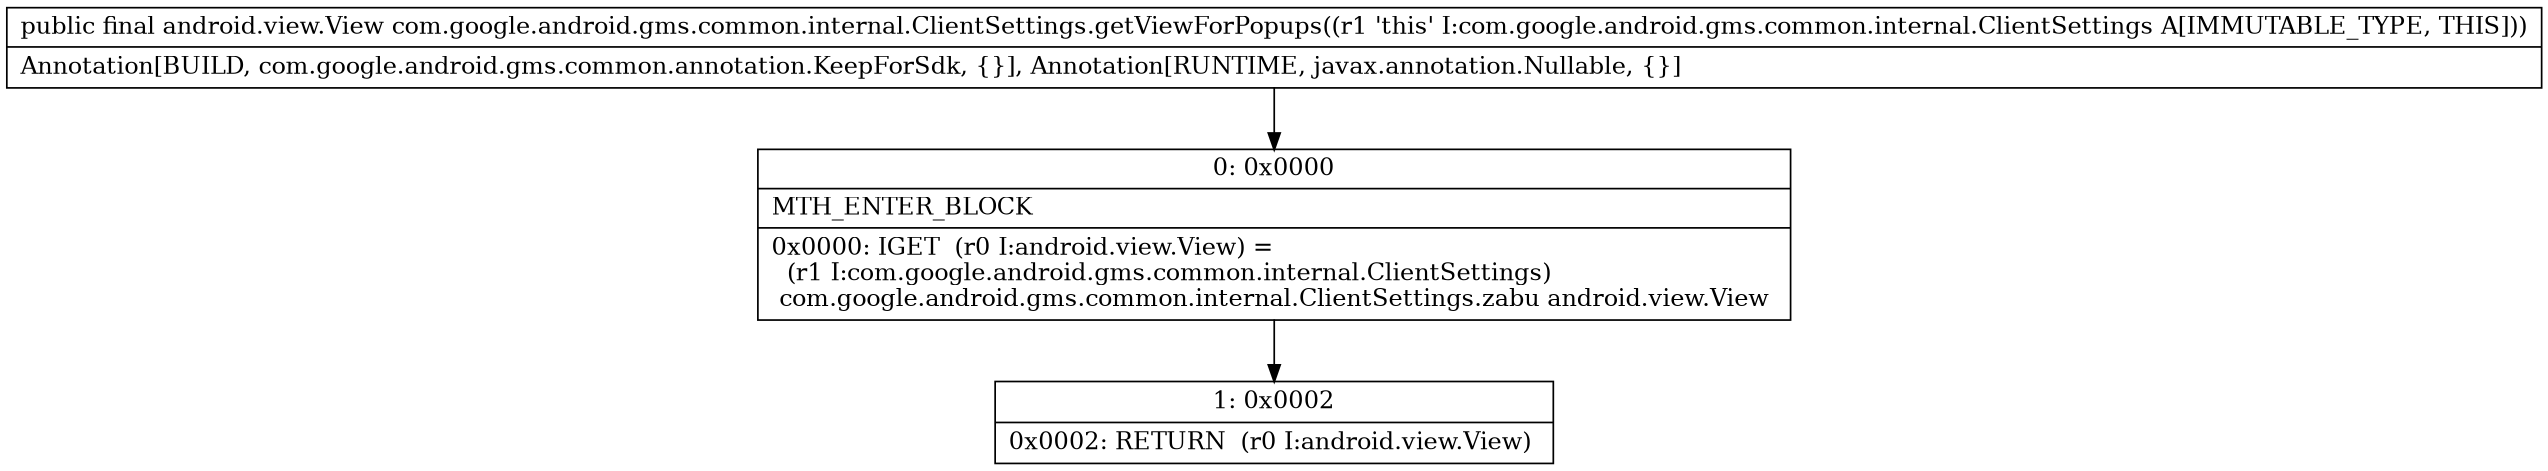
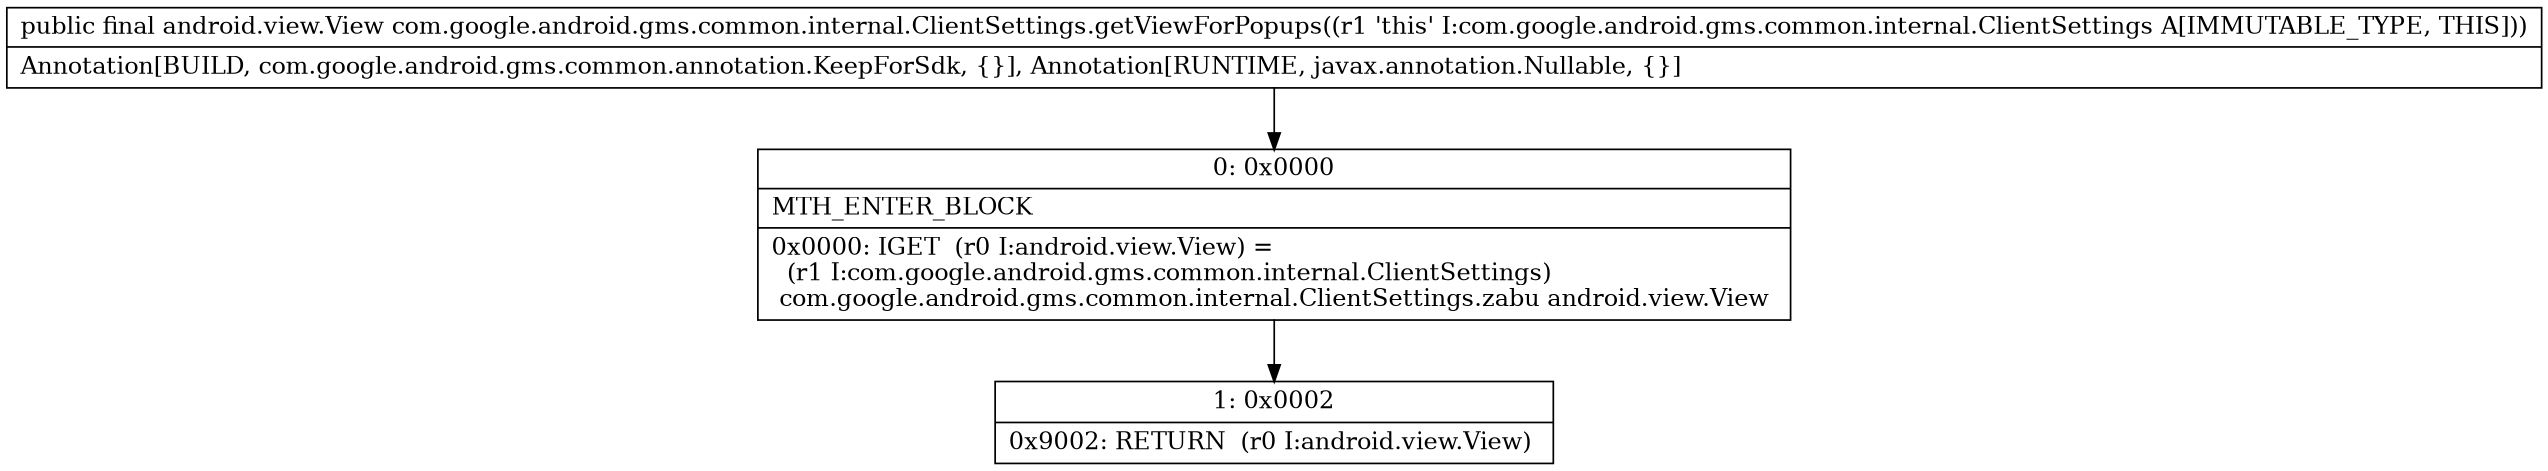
(1274, 442) -> (1274, 442)
